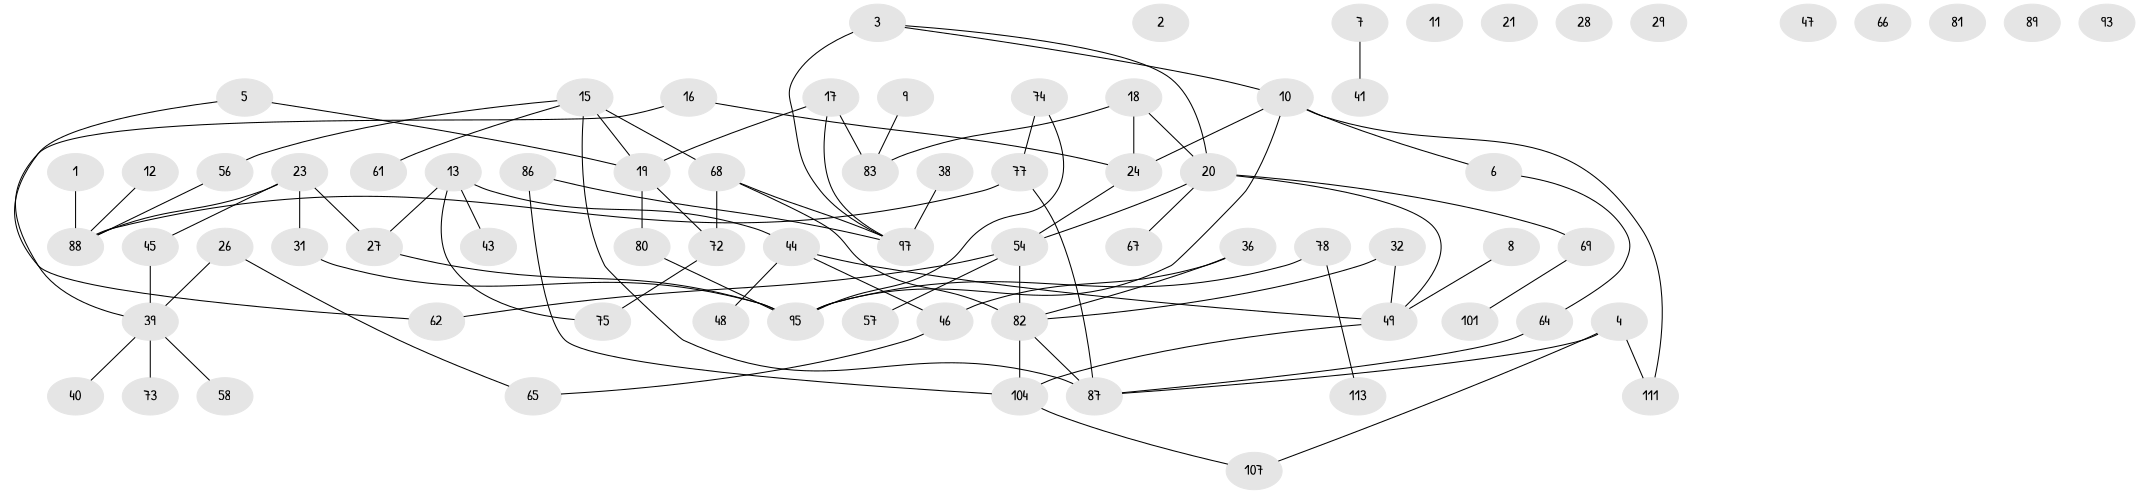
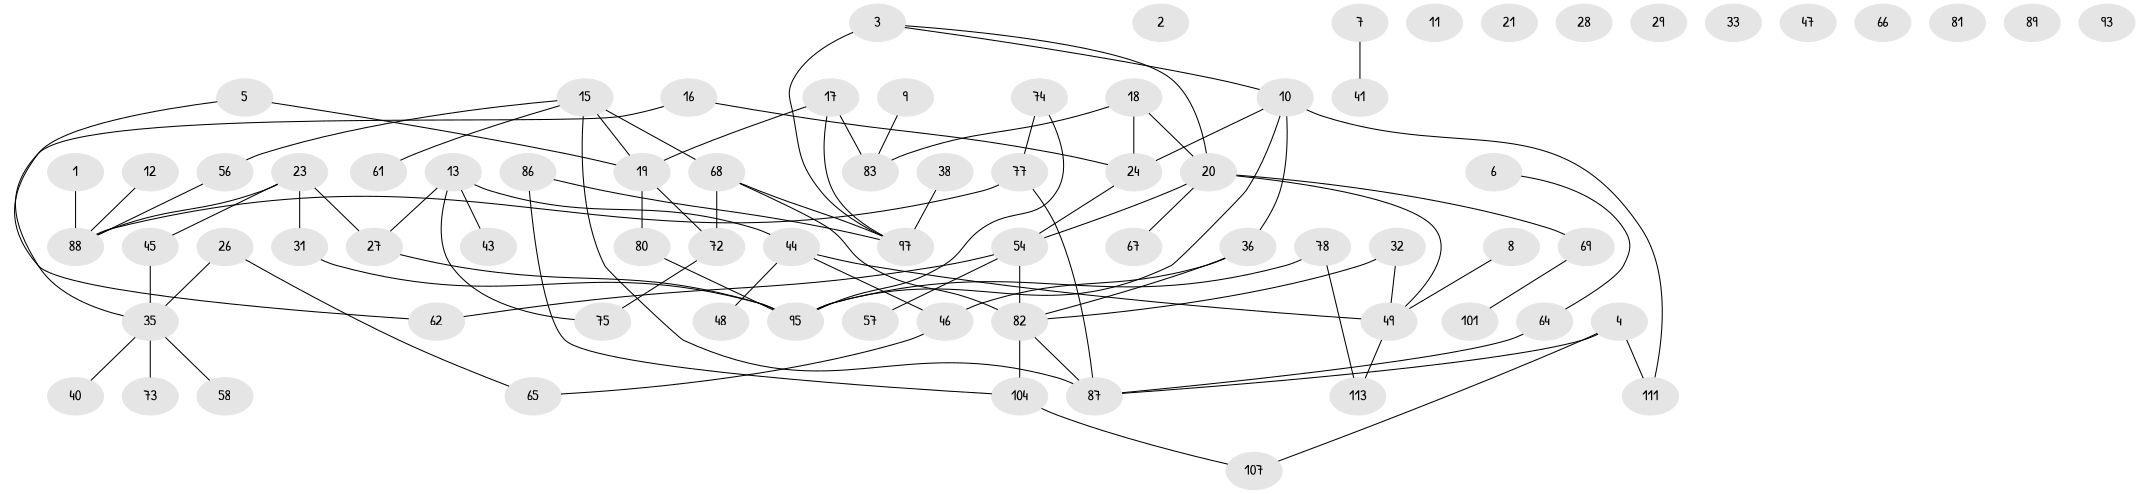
none -> (1733, 23)
(1387, 139) -> (1284, 173)
(150, 322) -> (150, 322)
(1199, 345) -> (1374, 358)
